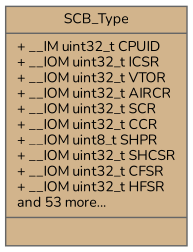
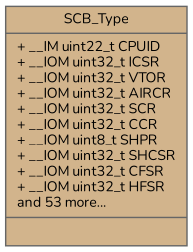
(89, 47) -> (89, 47)
